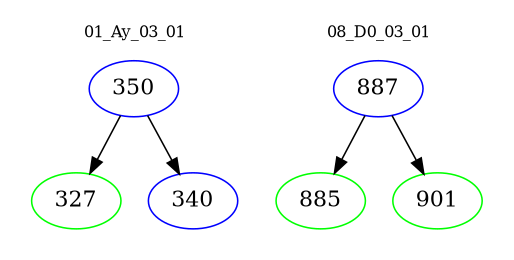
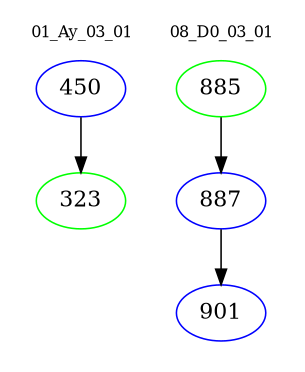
(134, 89) -> (81, 89)
(353, 138) -> (221, 137)
(76, 201) -> (81, 201)
(193, 201) -> none
(438, 201) -> (221, 313)
